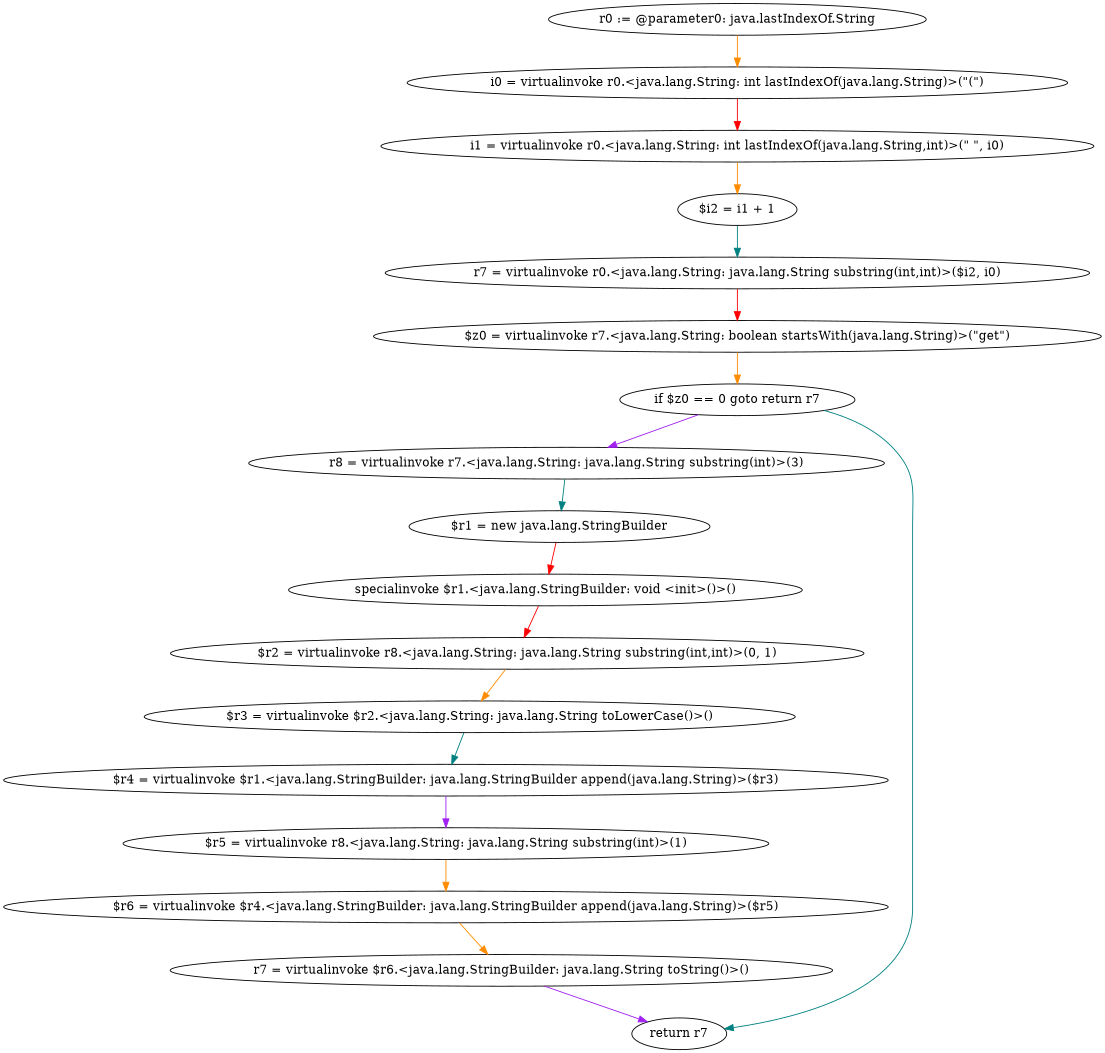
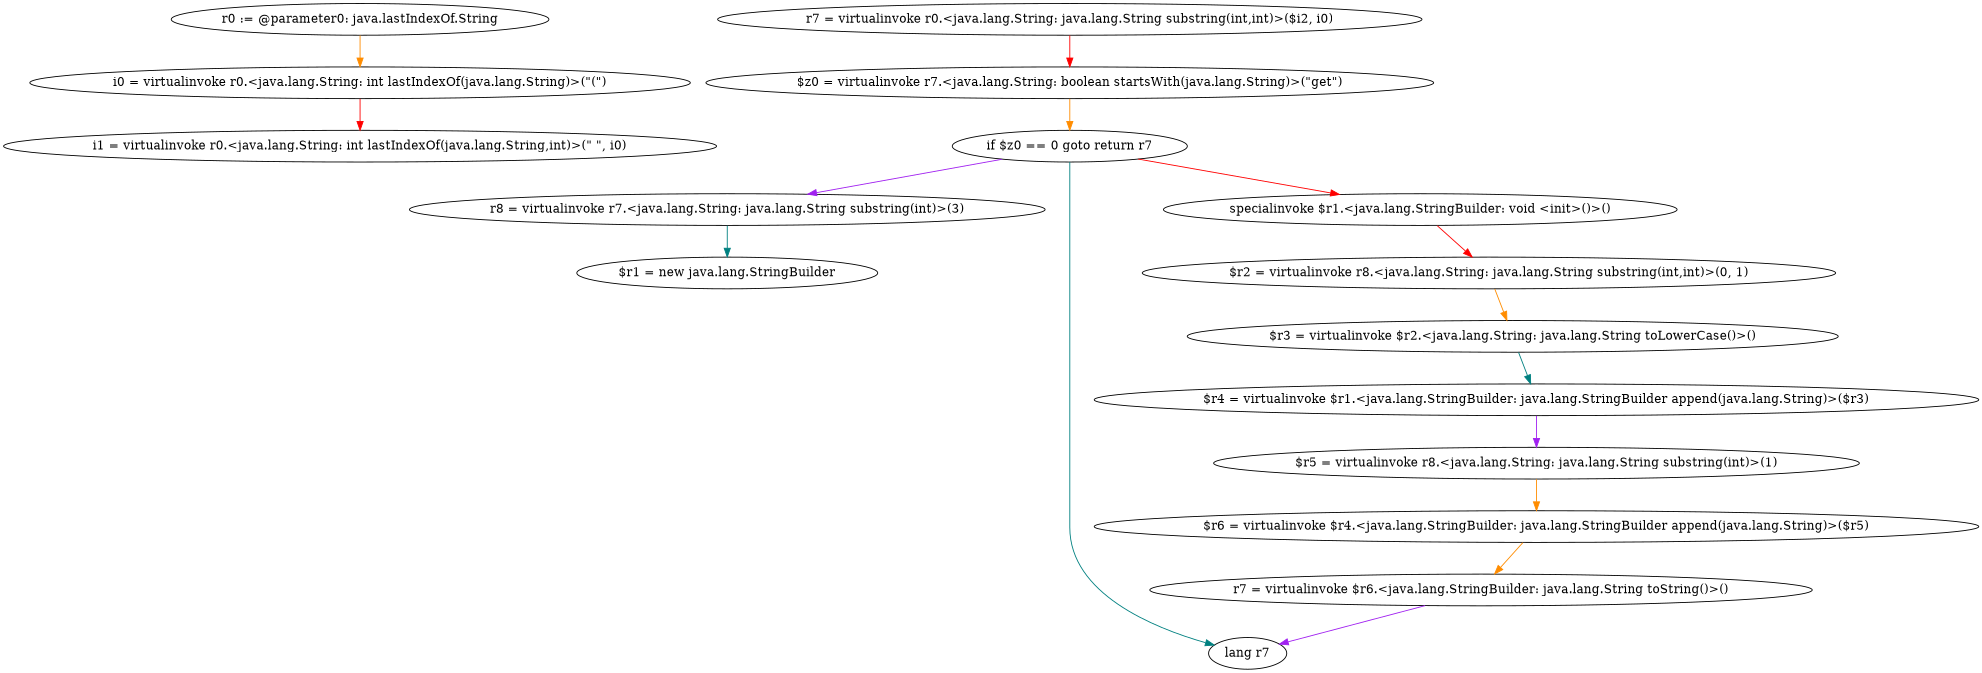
(737, 210) -> none
(553, 554) -> (1234, 176)
(679, 1034) -> (1248, 653)
